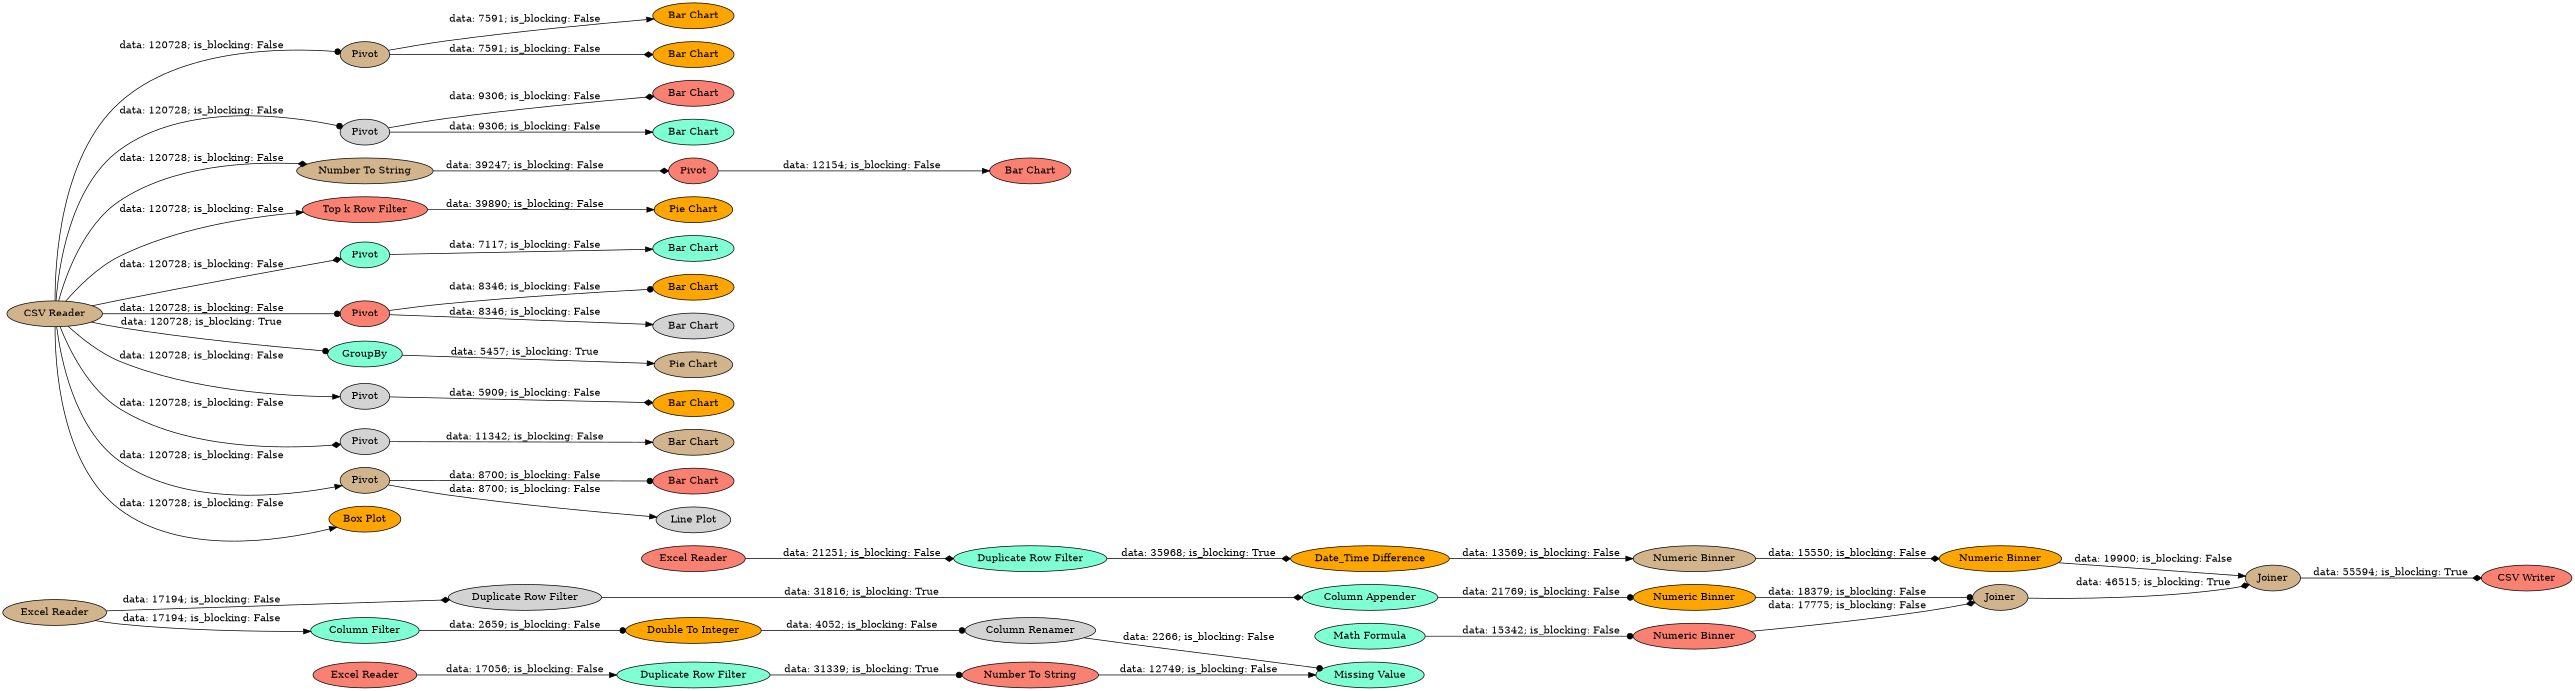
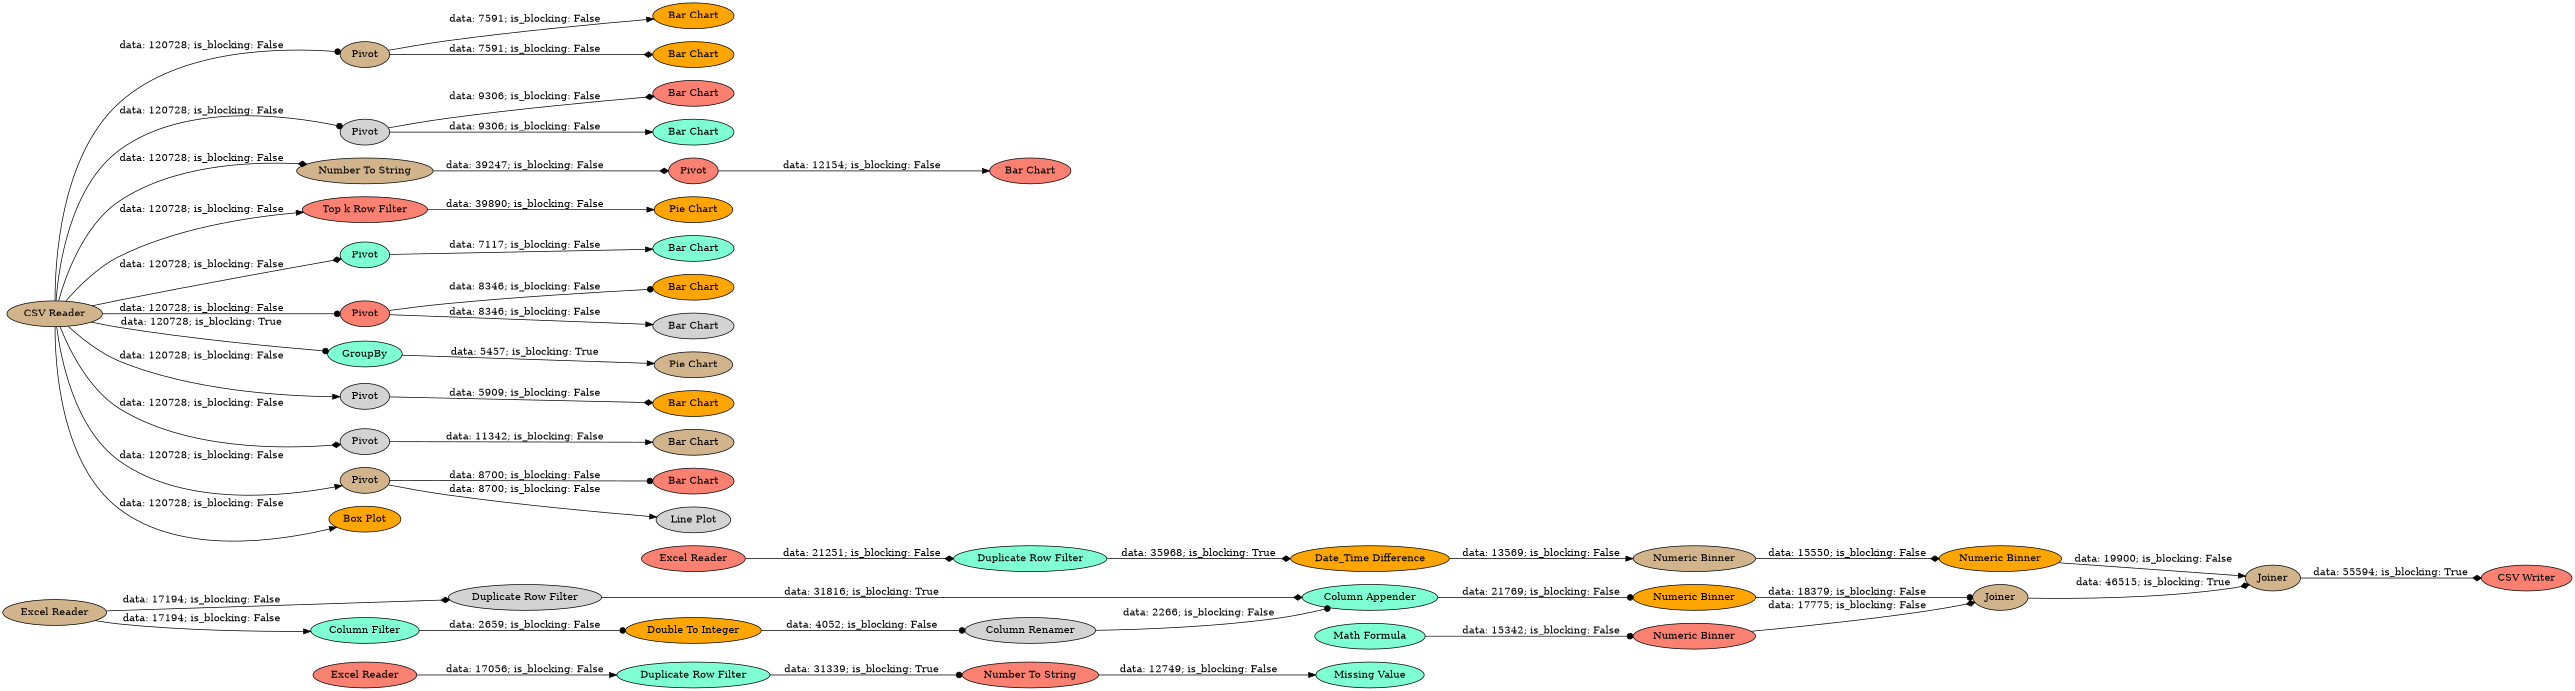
(1200, 653) -> (1211, 625)
